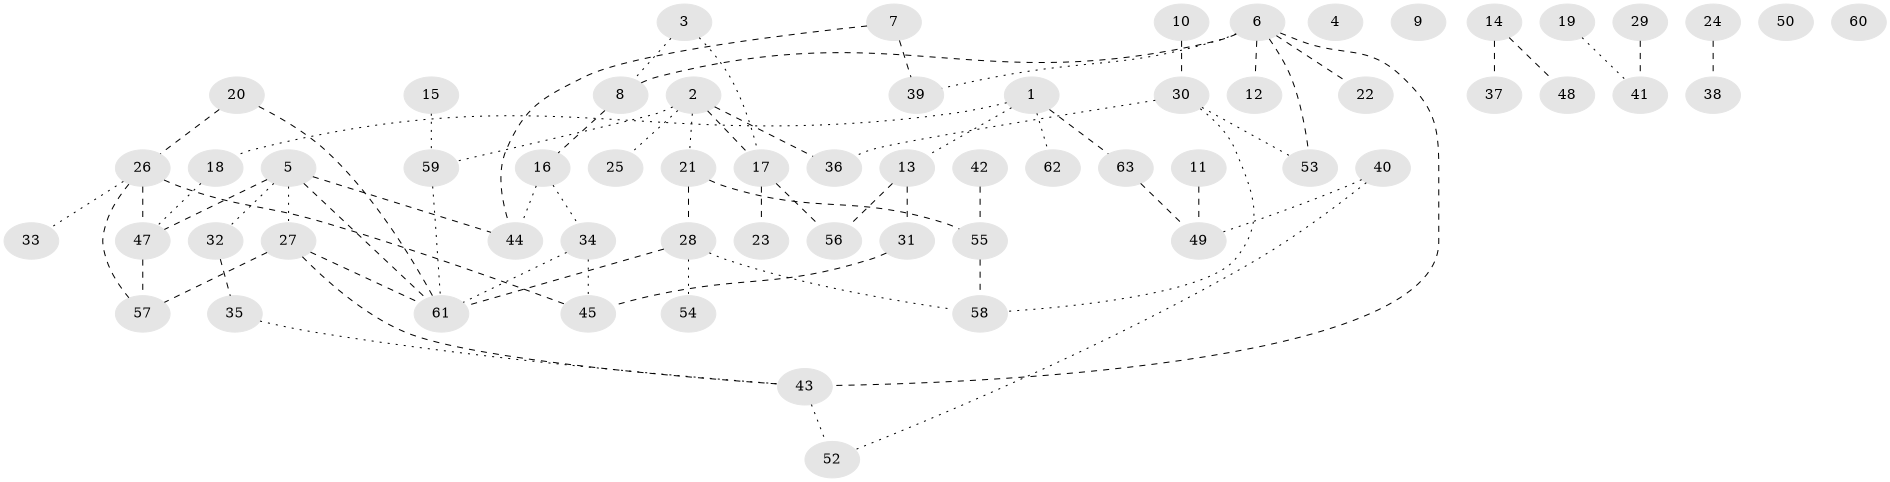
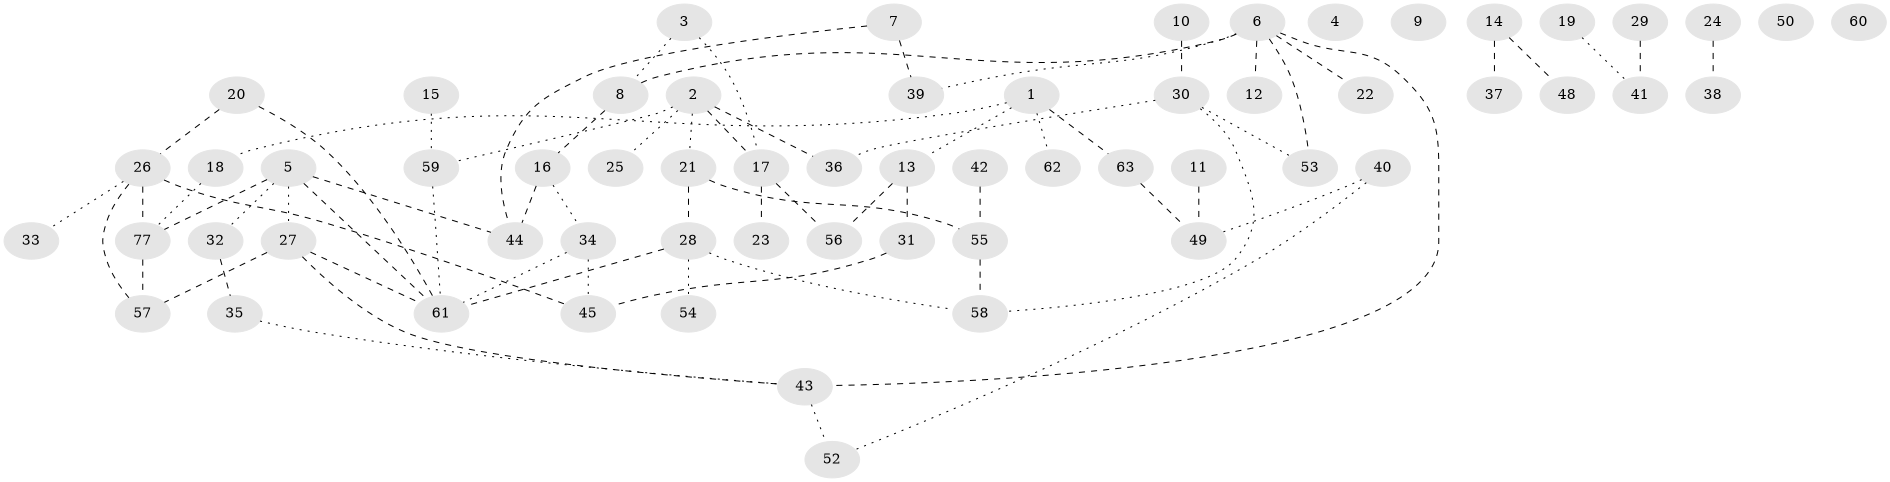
(529, 204) -> (529, 204)
(143, 241) -> (143, 241)
